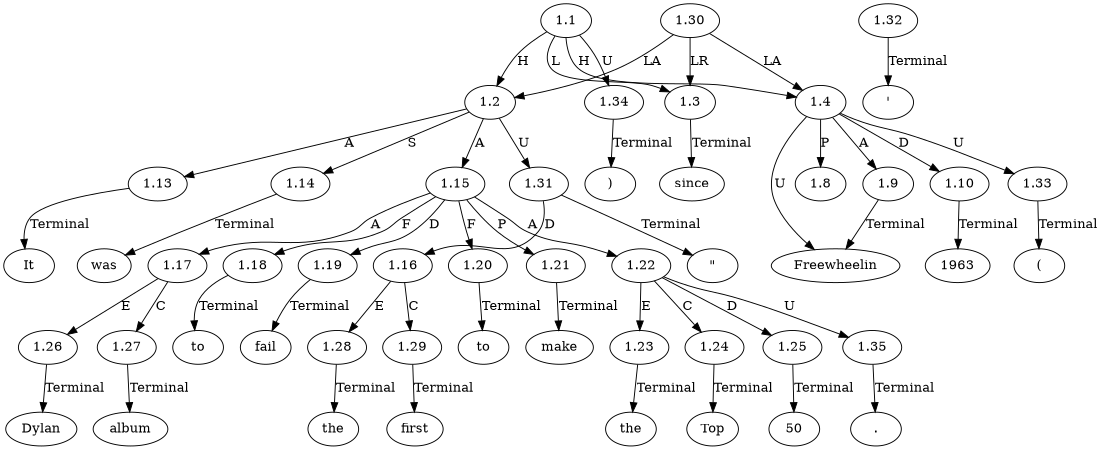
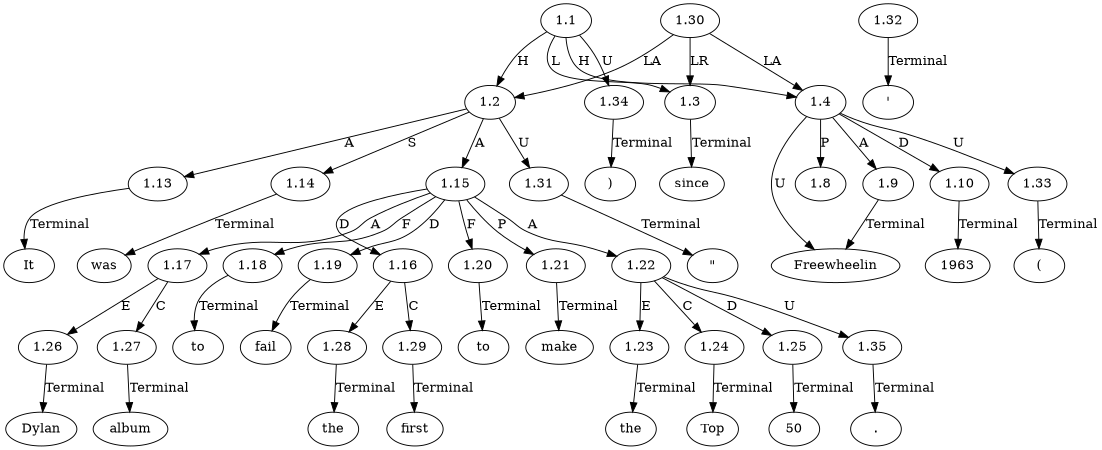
(504, 249) -> (356, 207)
